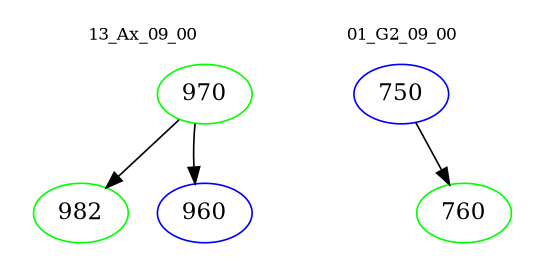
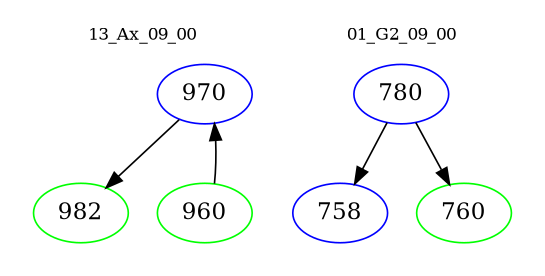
(205, 94) -> (205, 94)
(401, 94) -> (401, 94)
(194, 145) -> (216, 162)
(205, 213) -> (205, 213)
none -> (340, 213)
